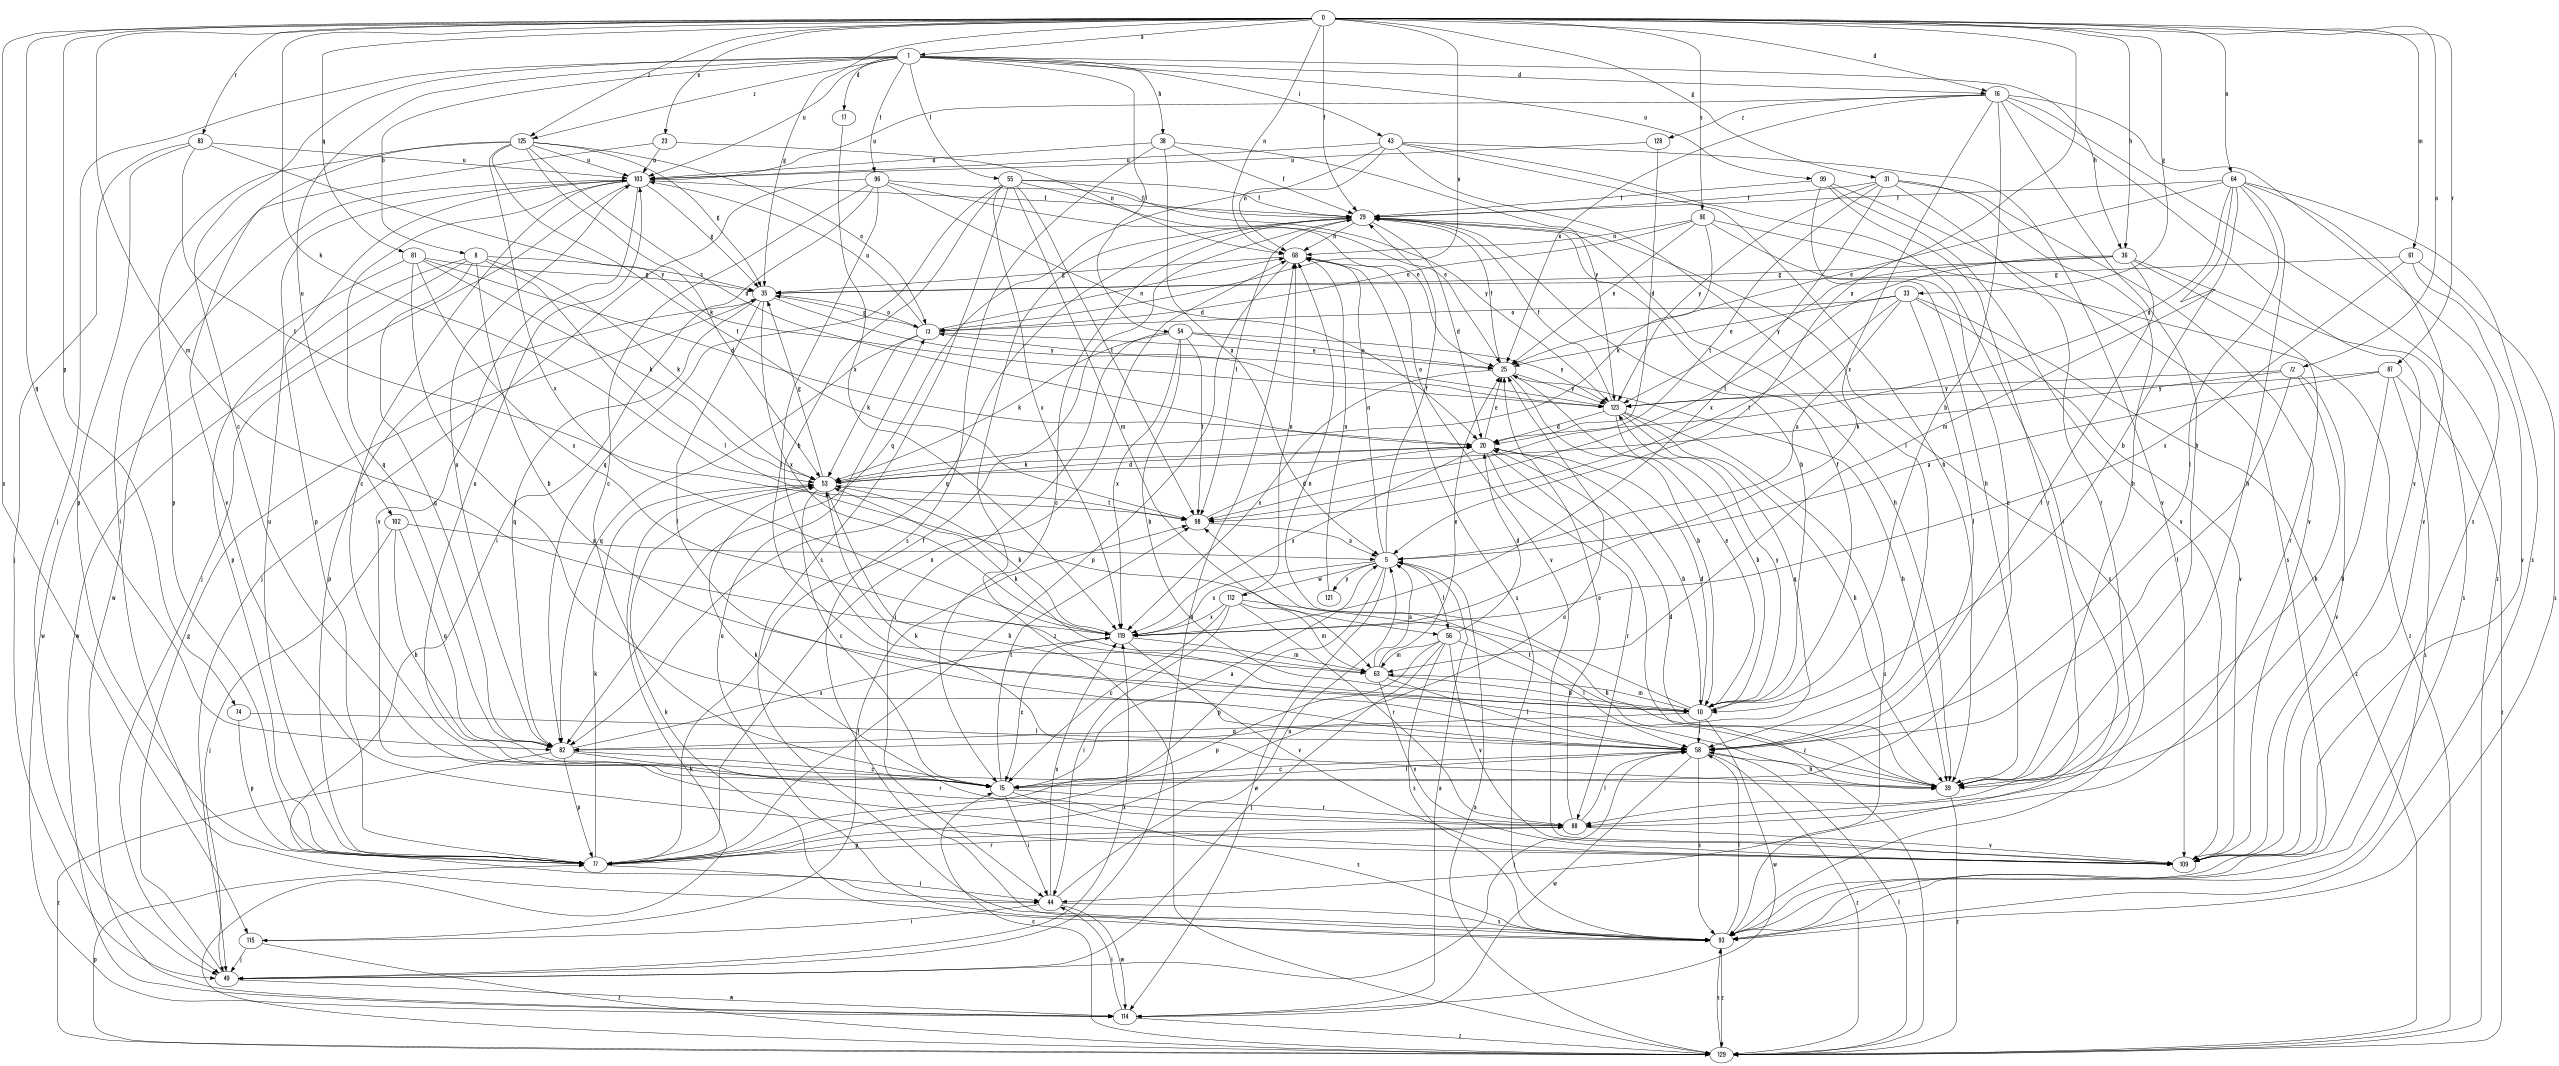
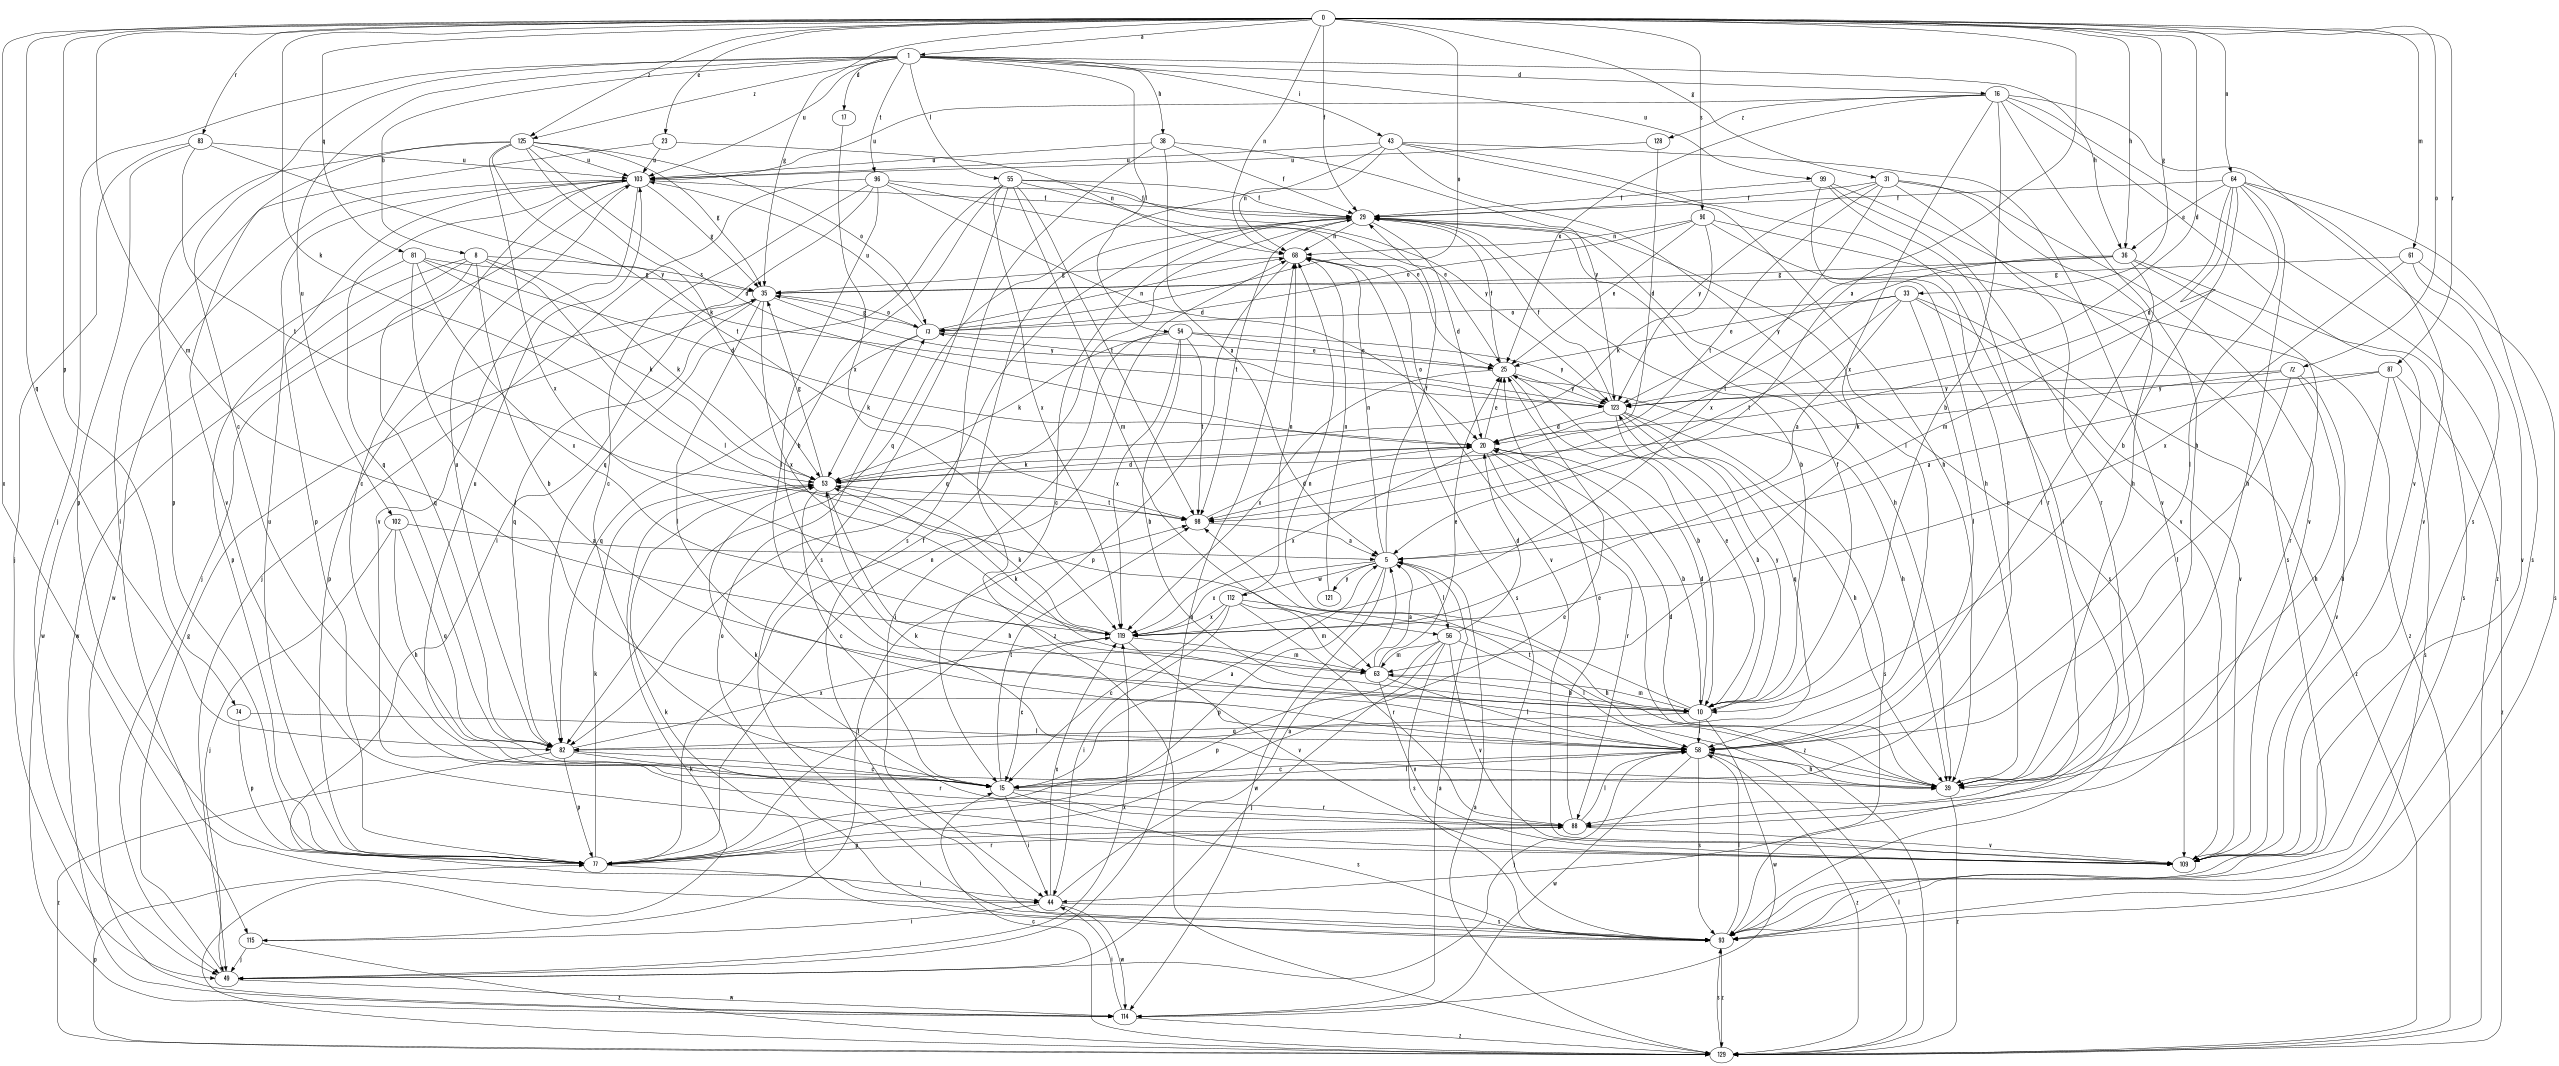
(1662, 30) -> (2159, 36)
(1922, 254) -> (2181, 212)
